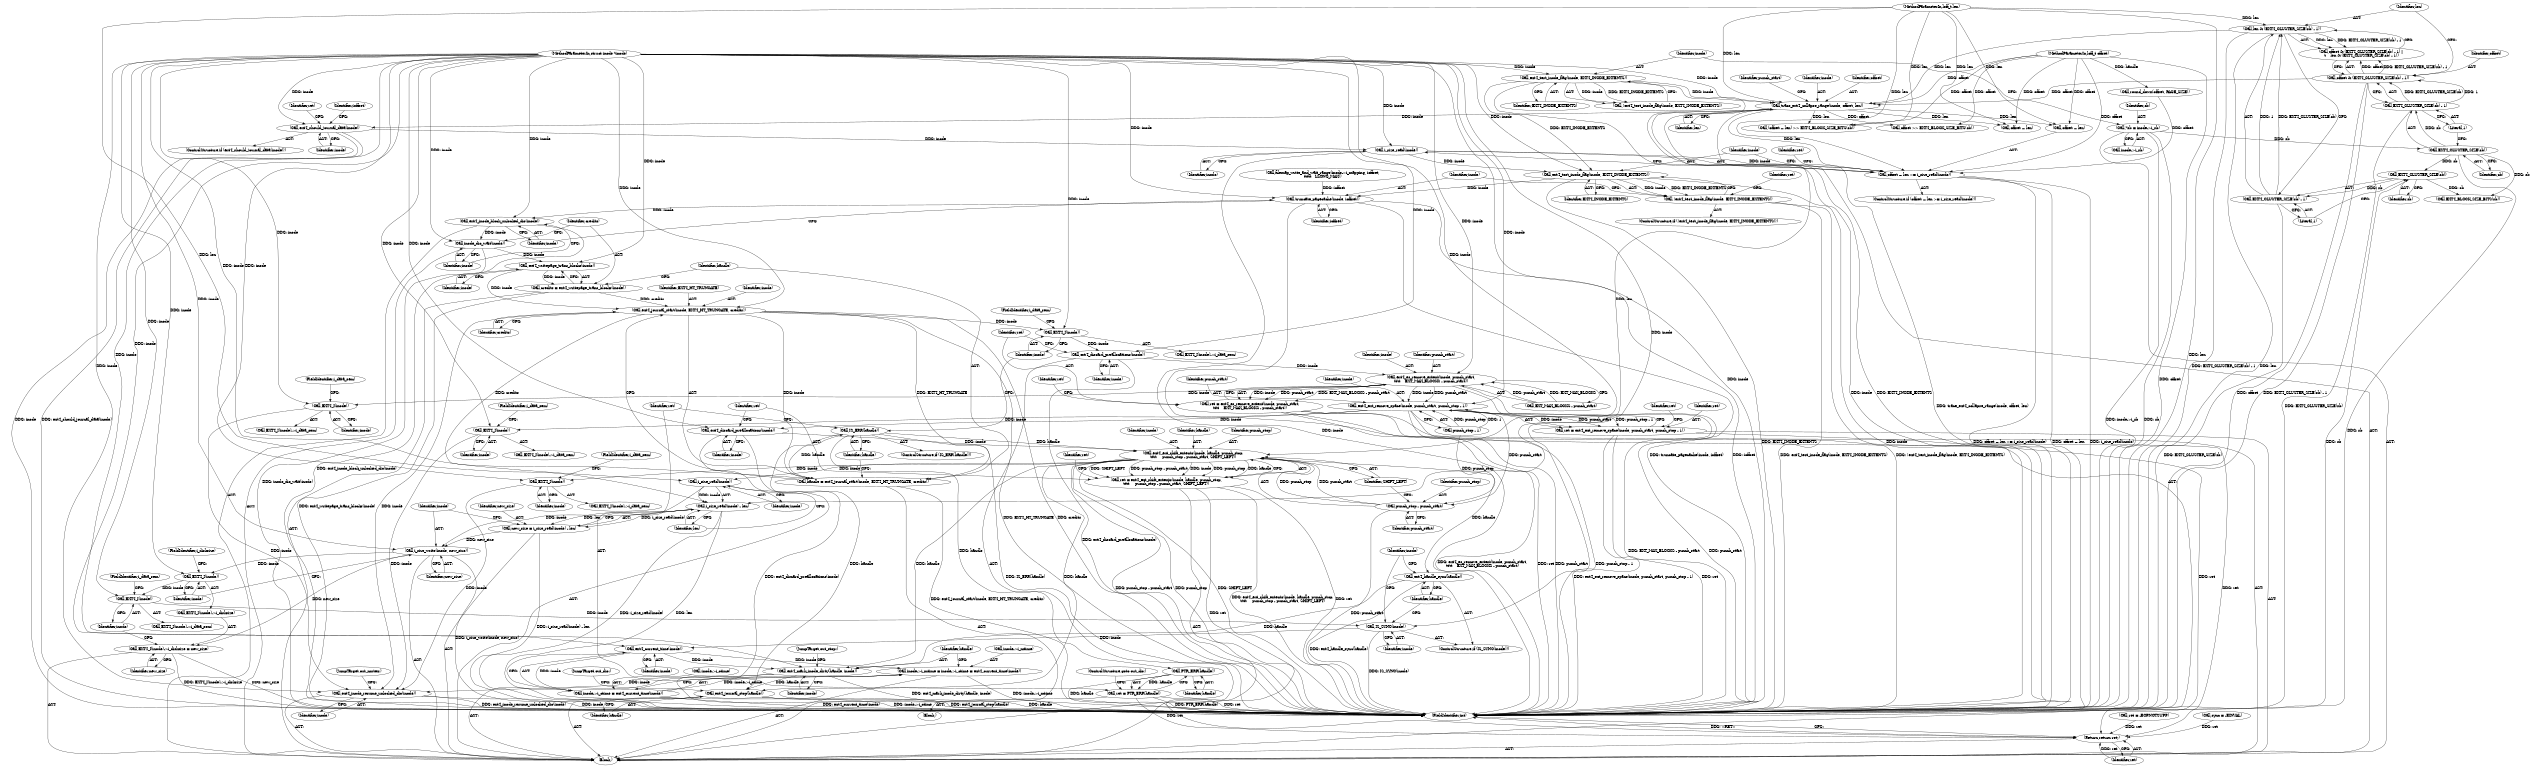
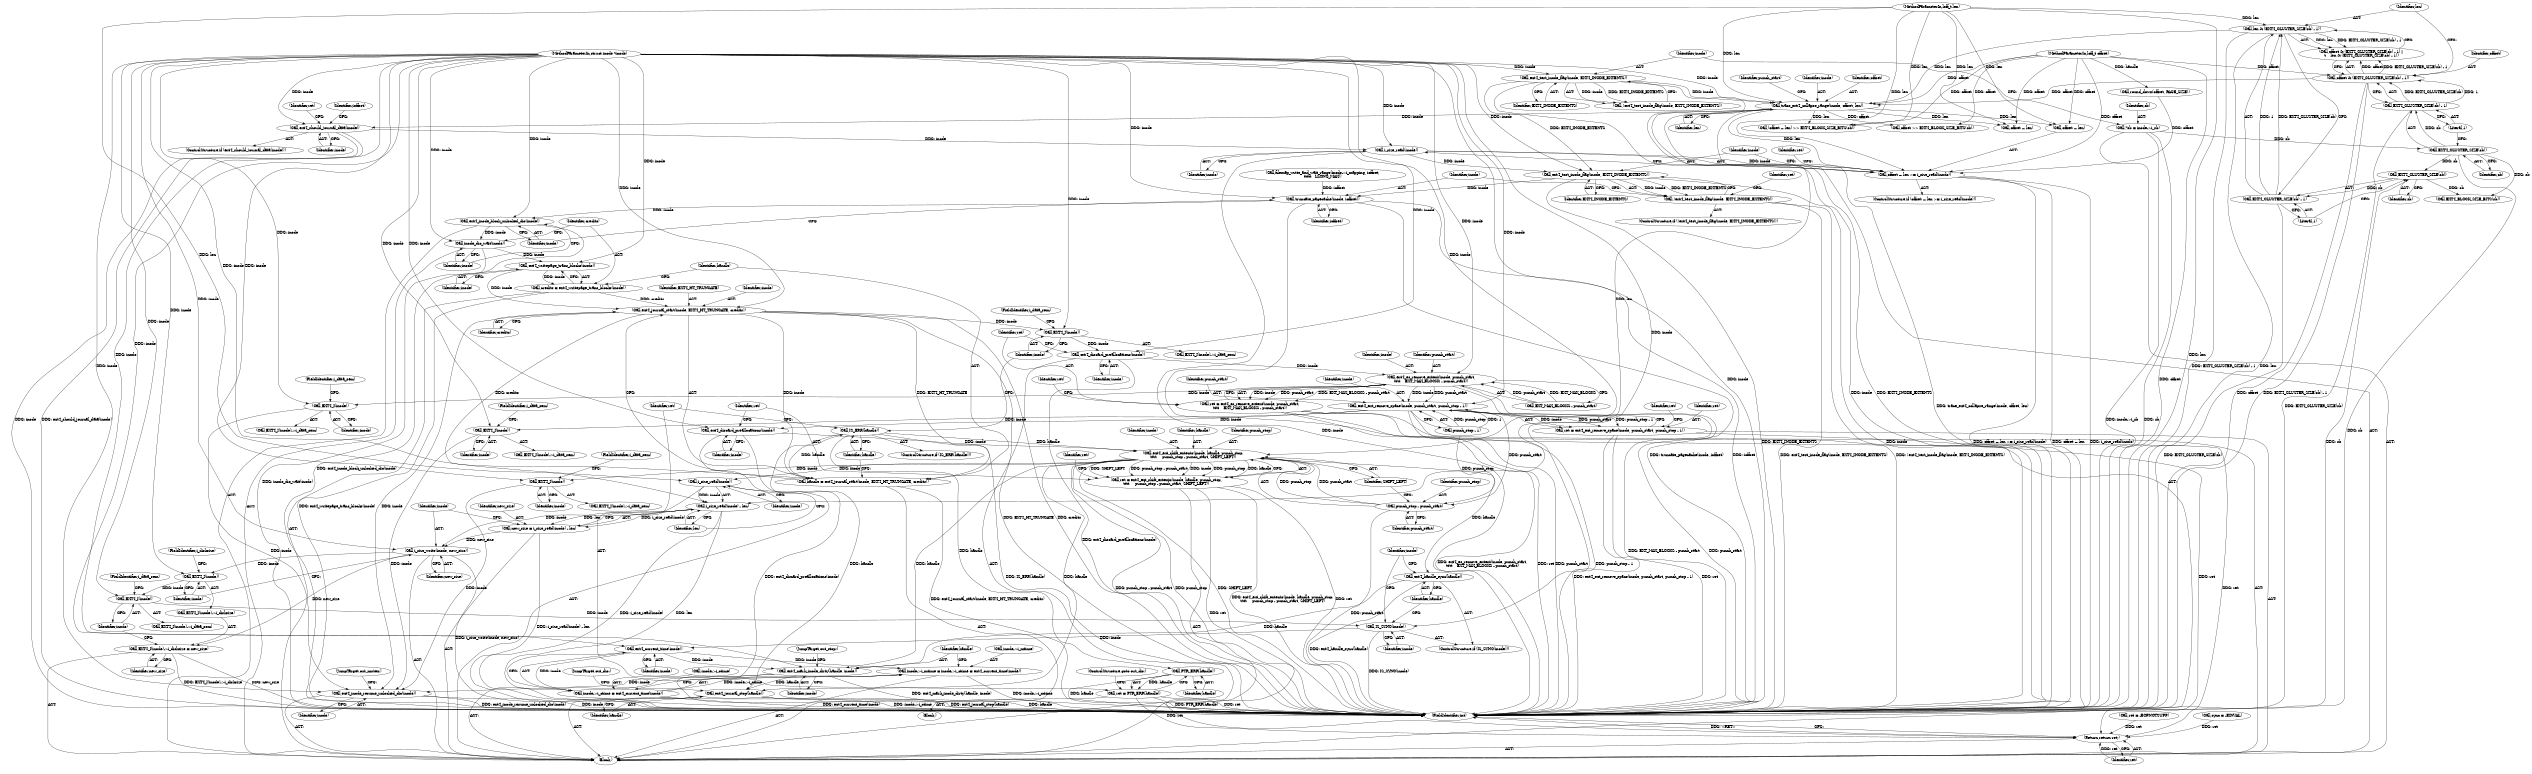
none -> (2219, 66)
(2128, 150) -> none
